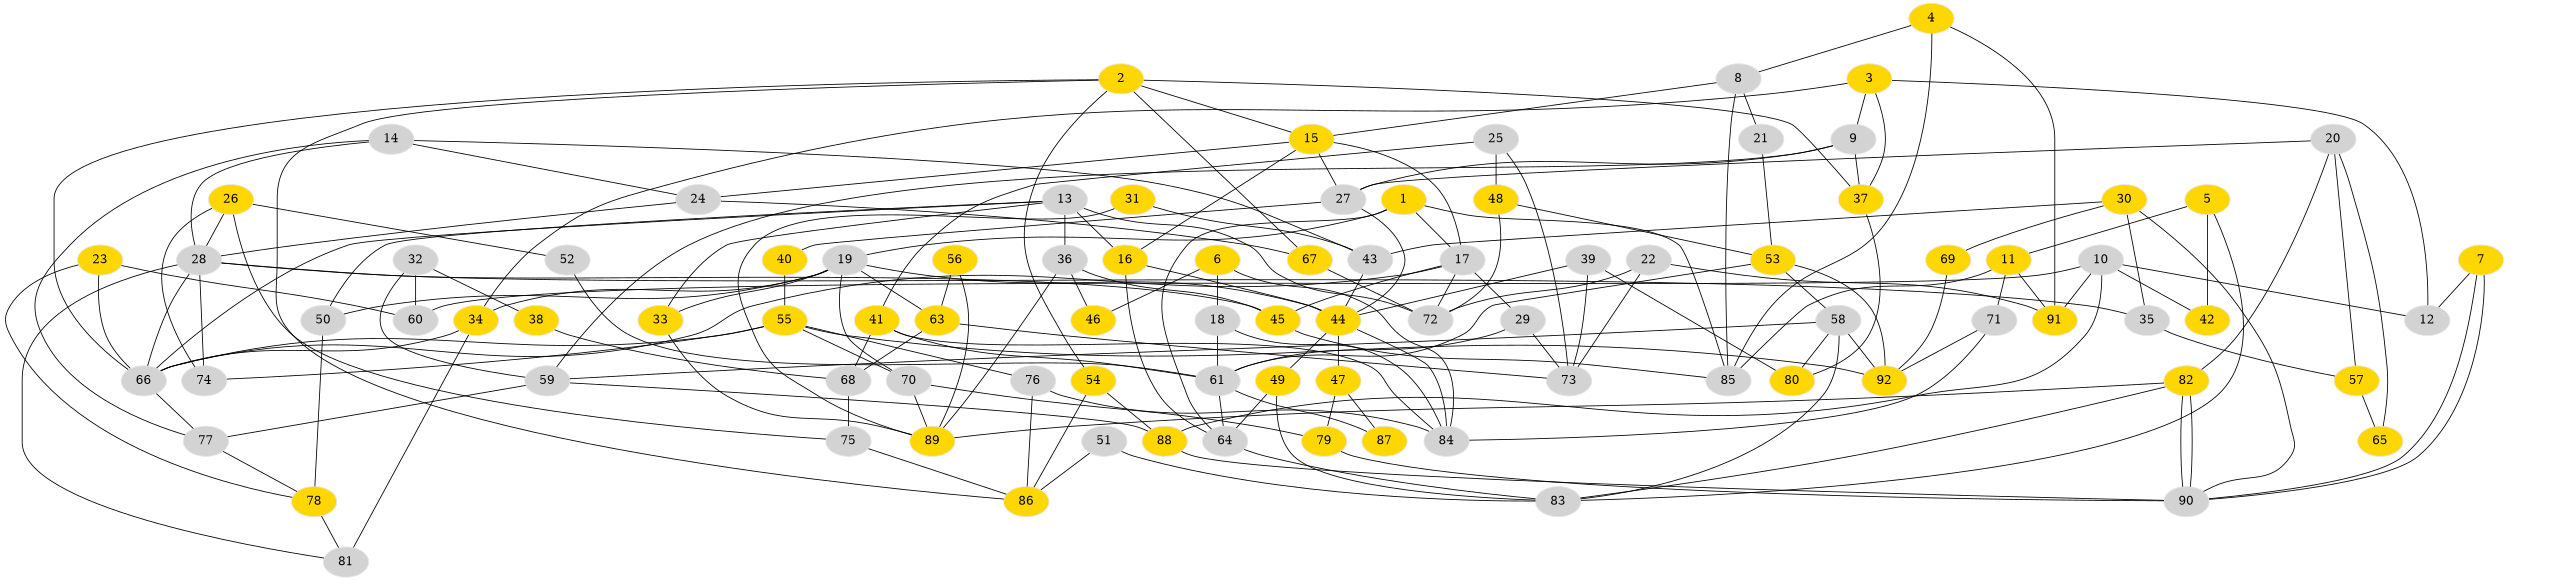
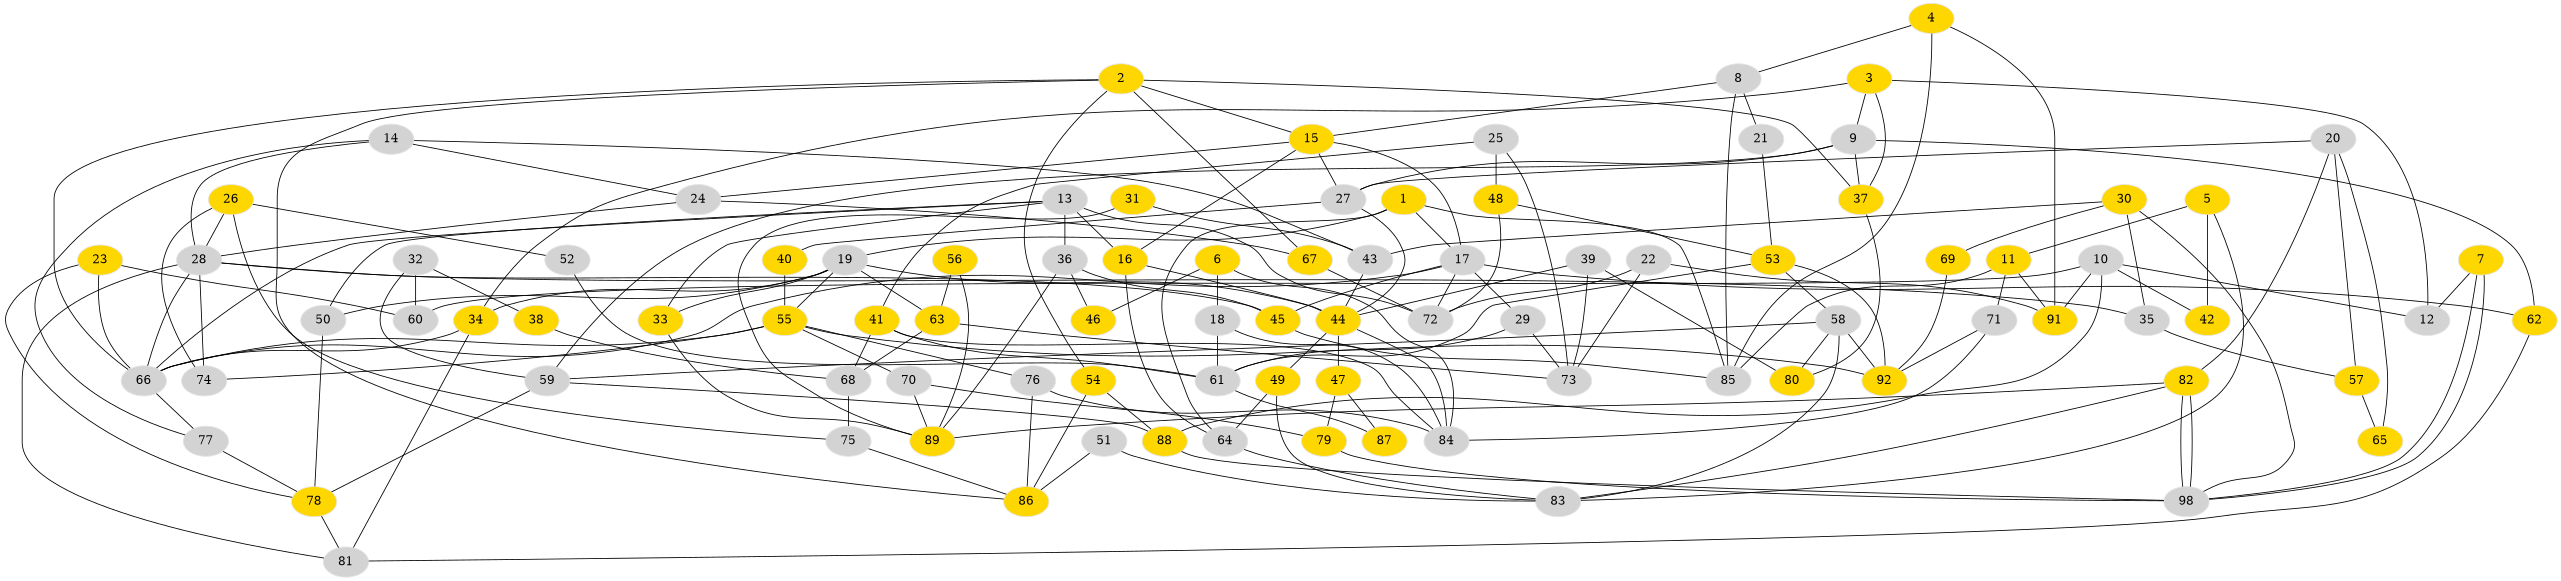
none -> (2535, 320)
(844, 328) -> (815, 290)
(1221, 407) -> none
(377, 411) -> (431, 441)
(2186, 502) -> (2186, 502)
